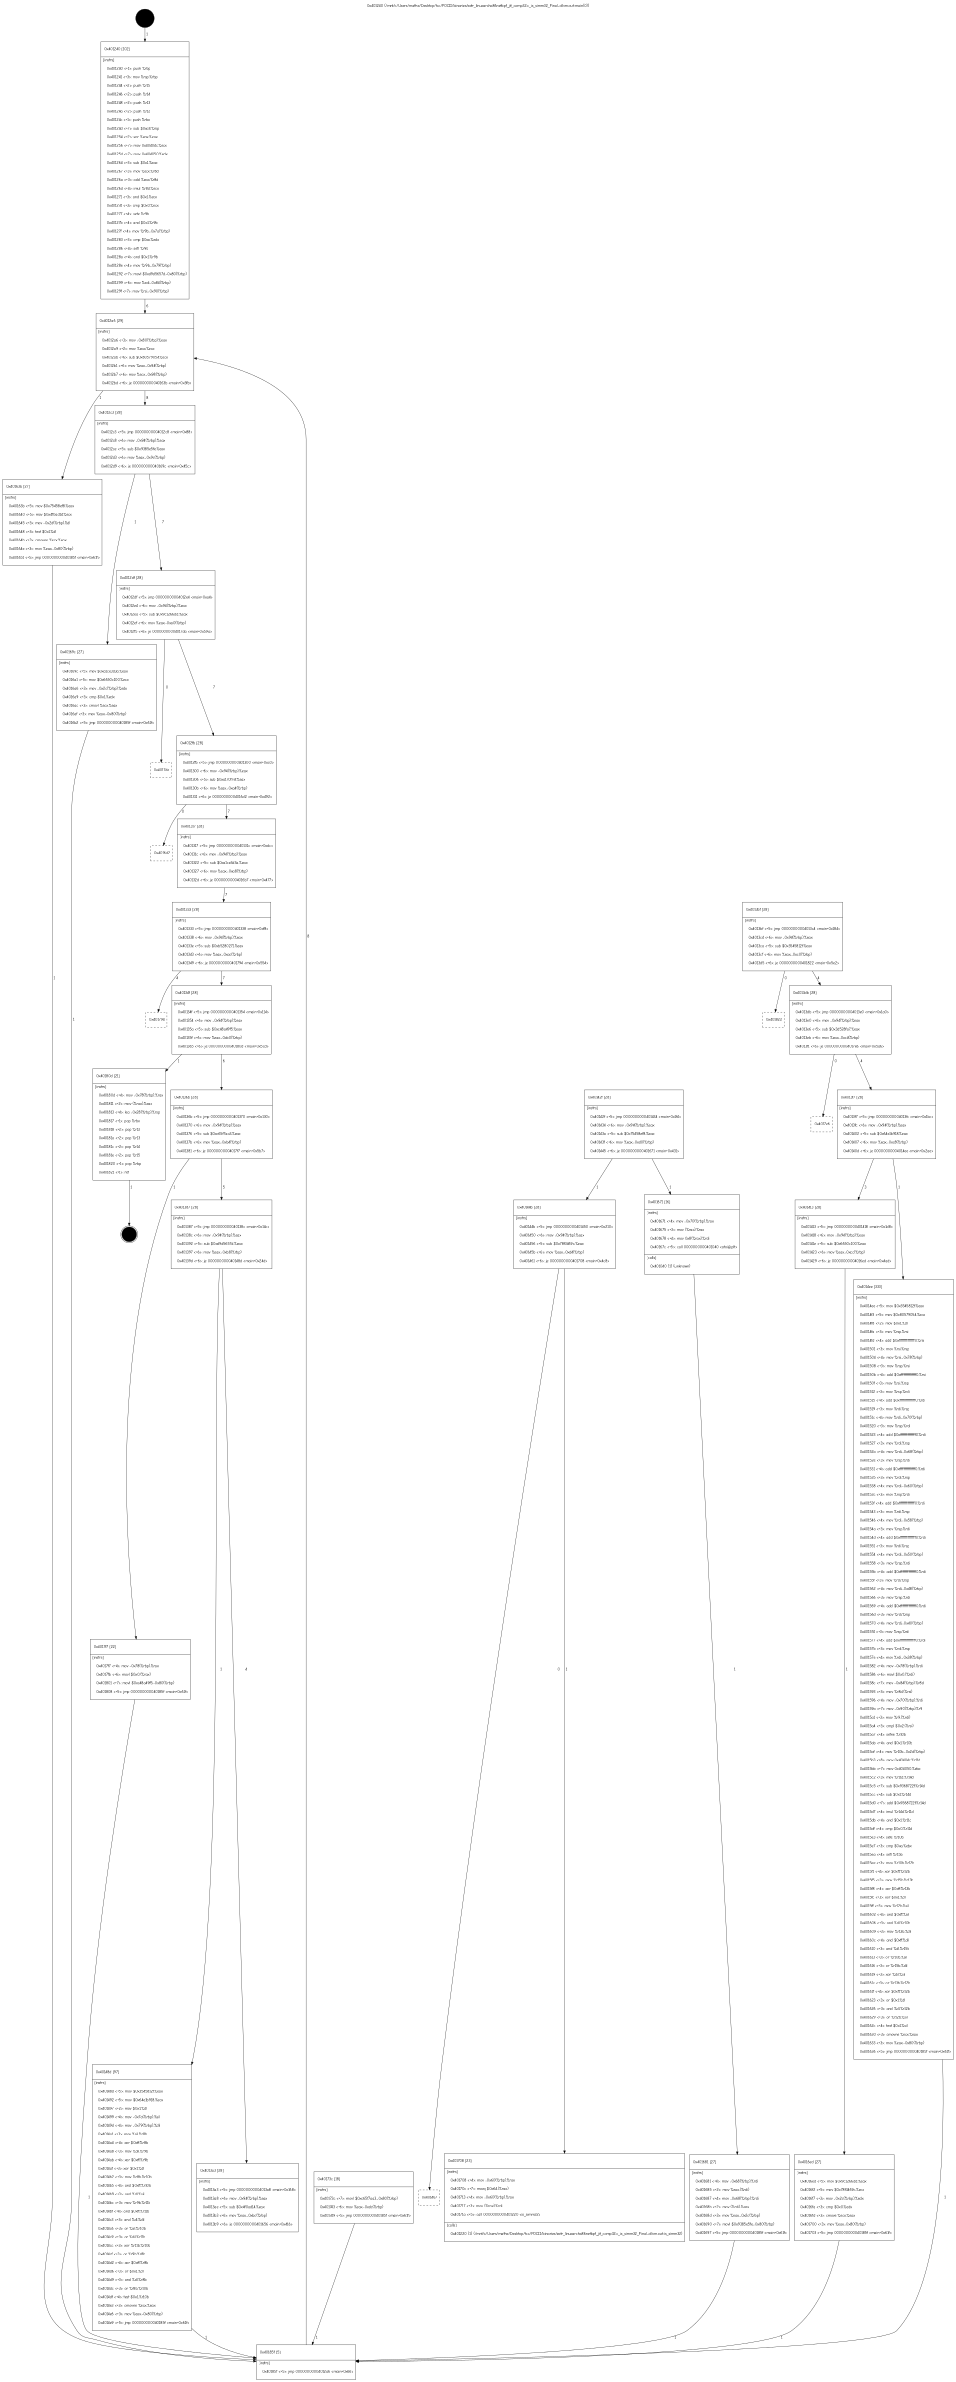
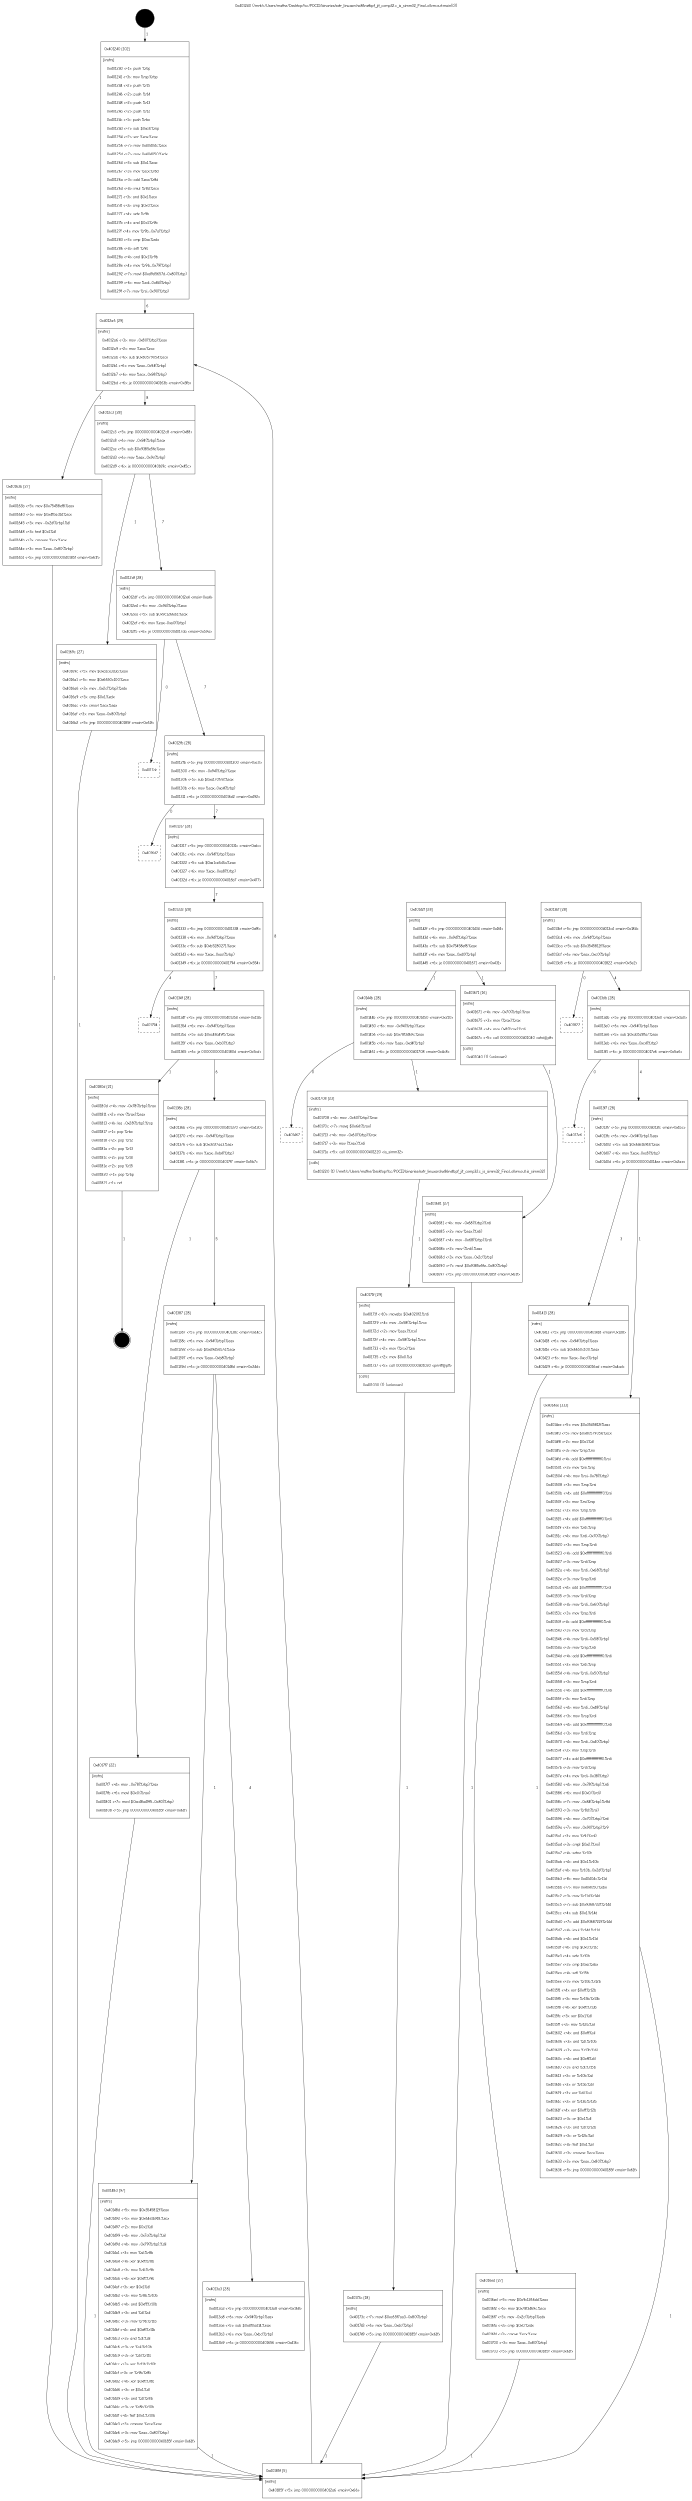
none -> (406, 1340)
